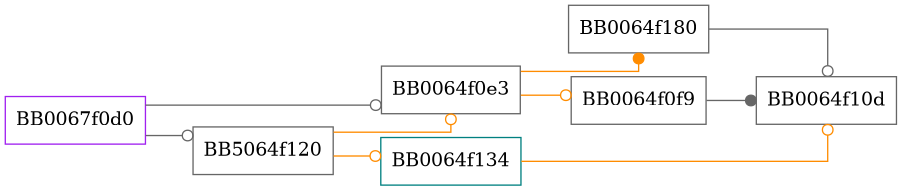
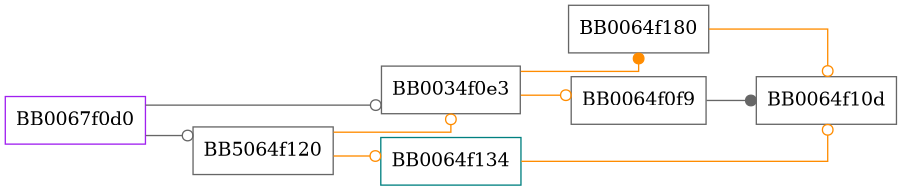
(787, 29) -> (787, 29)
(451, 90) -> (451, 90)
